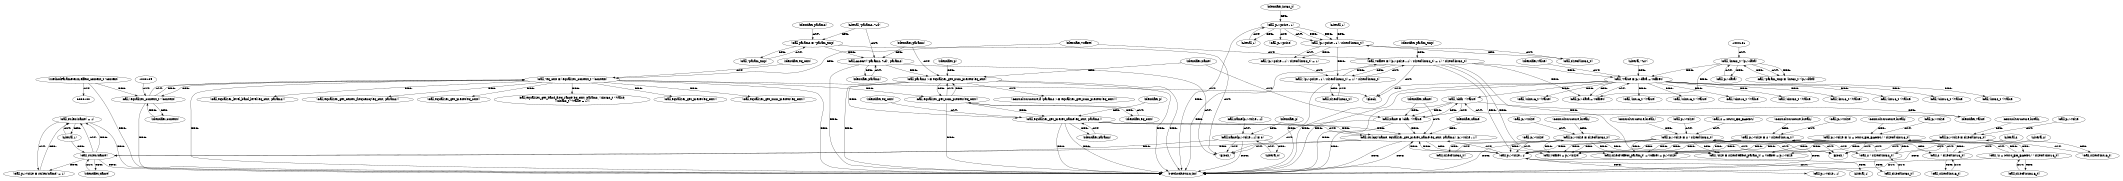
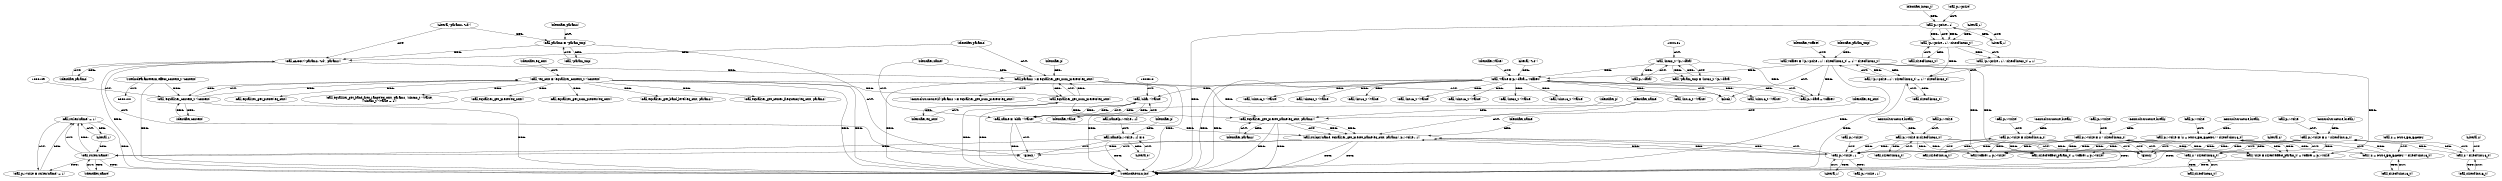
(1280, 33) -> (1950, 15)
(837, 54) -> none
none -> (1147, 80)
(247, 100) -> (677, 100)
(1711, 128) -> (2401, 146)
(1844, 147) -> (2262, 147)
(1892, 165) -> (2205, 165)
(1529, 171) -> none
(2024, 174) -> (2397, 174)
